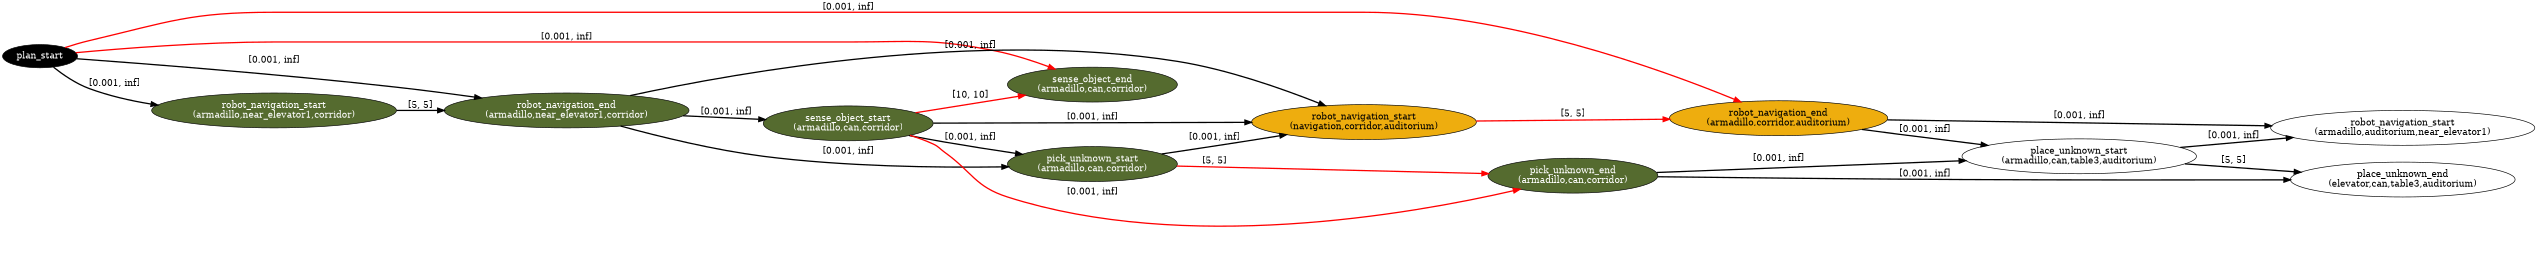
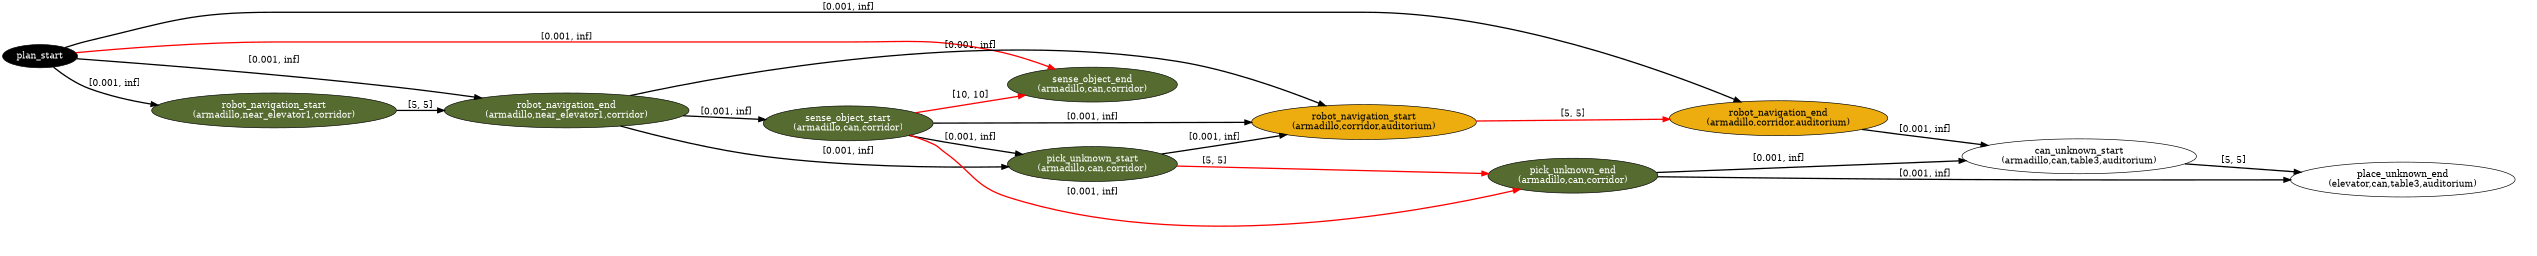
(904, 12) -> (904, 12)
(1364, 122) -> (1364, 122)
(2403, 128) -> none
(2079, 156) -> (2079, 156)
